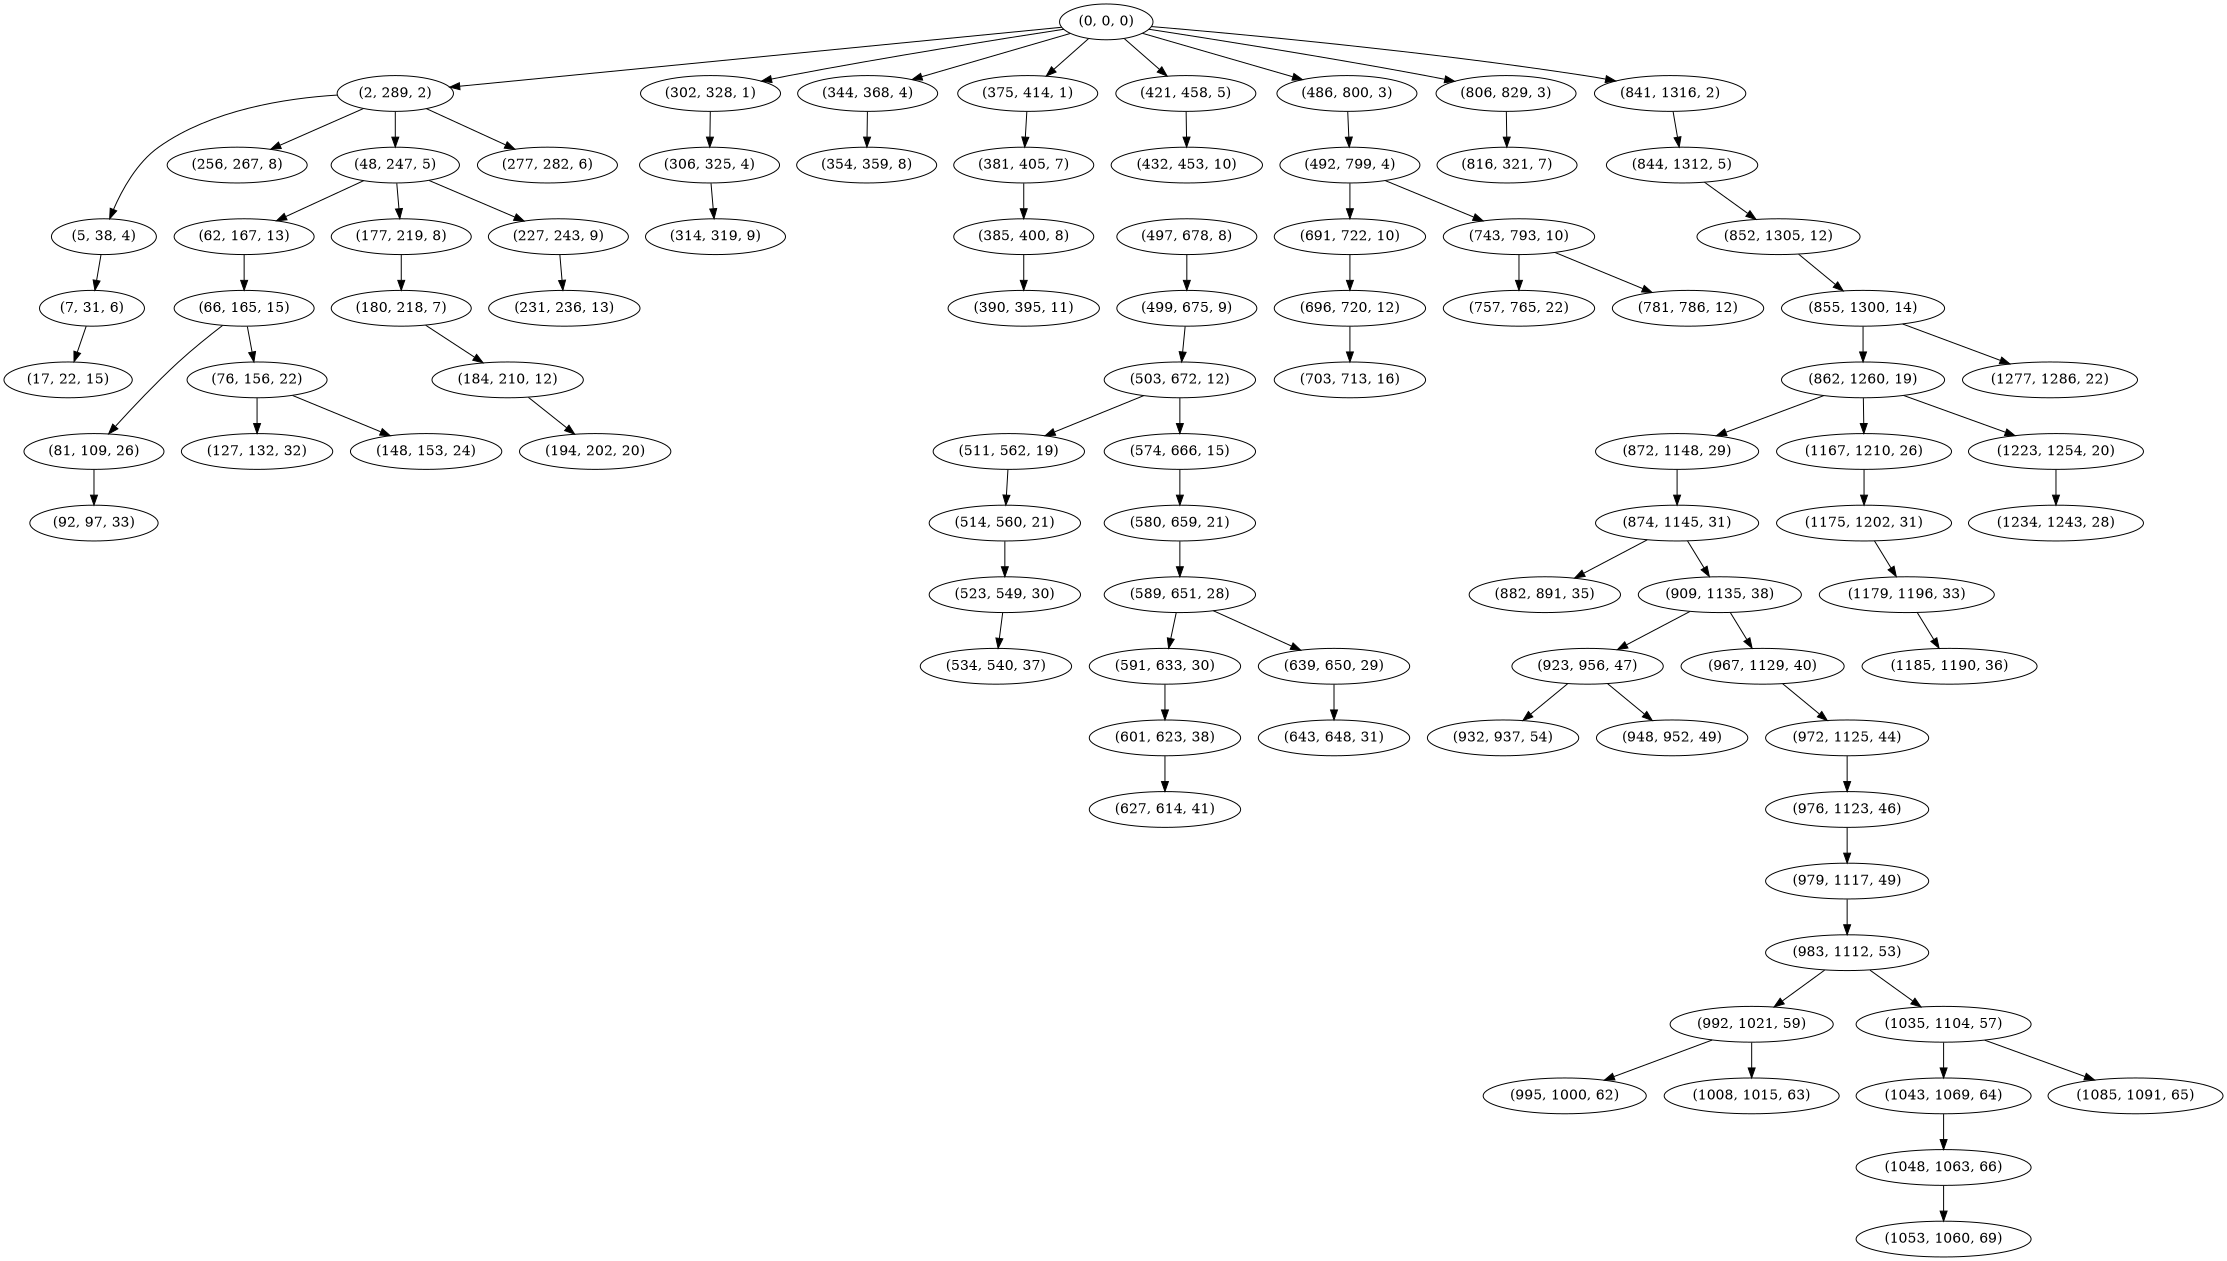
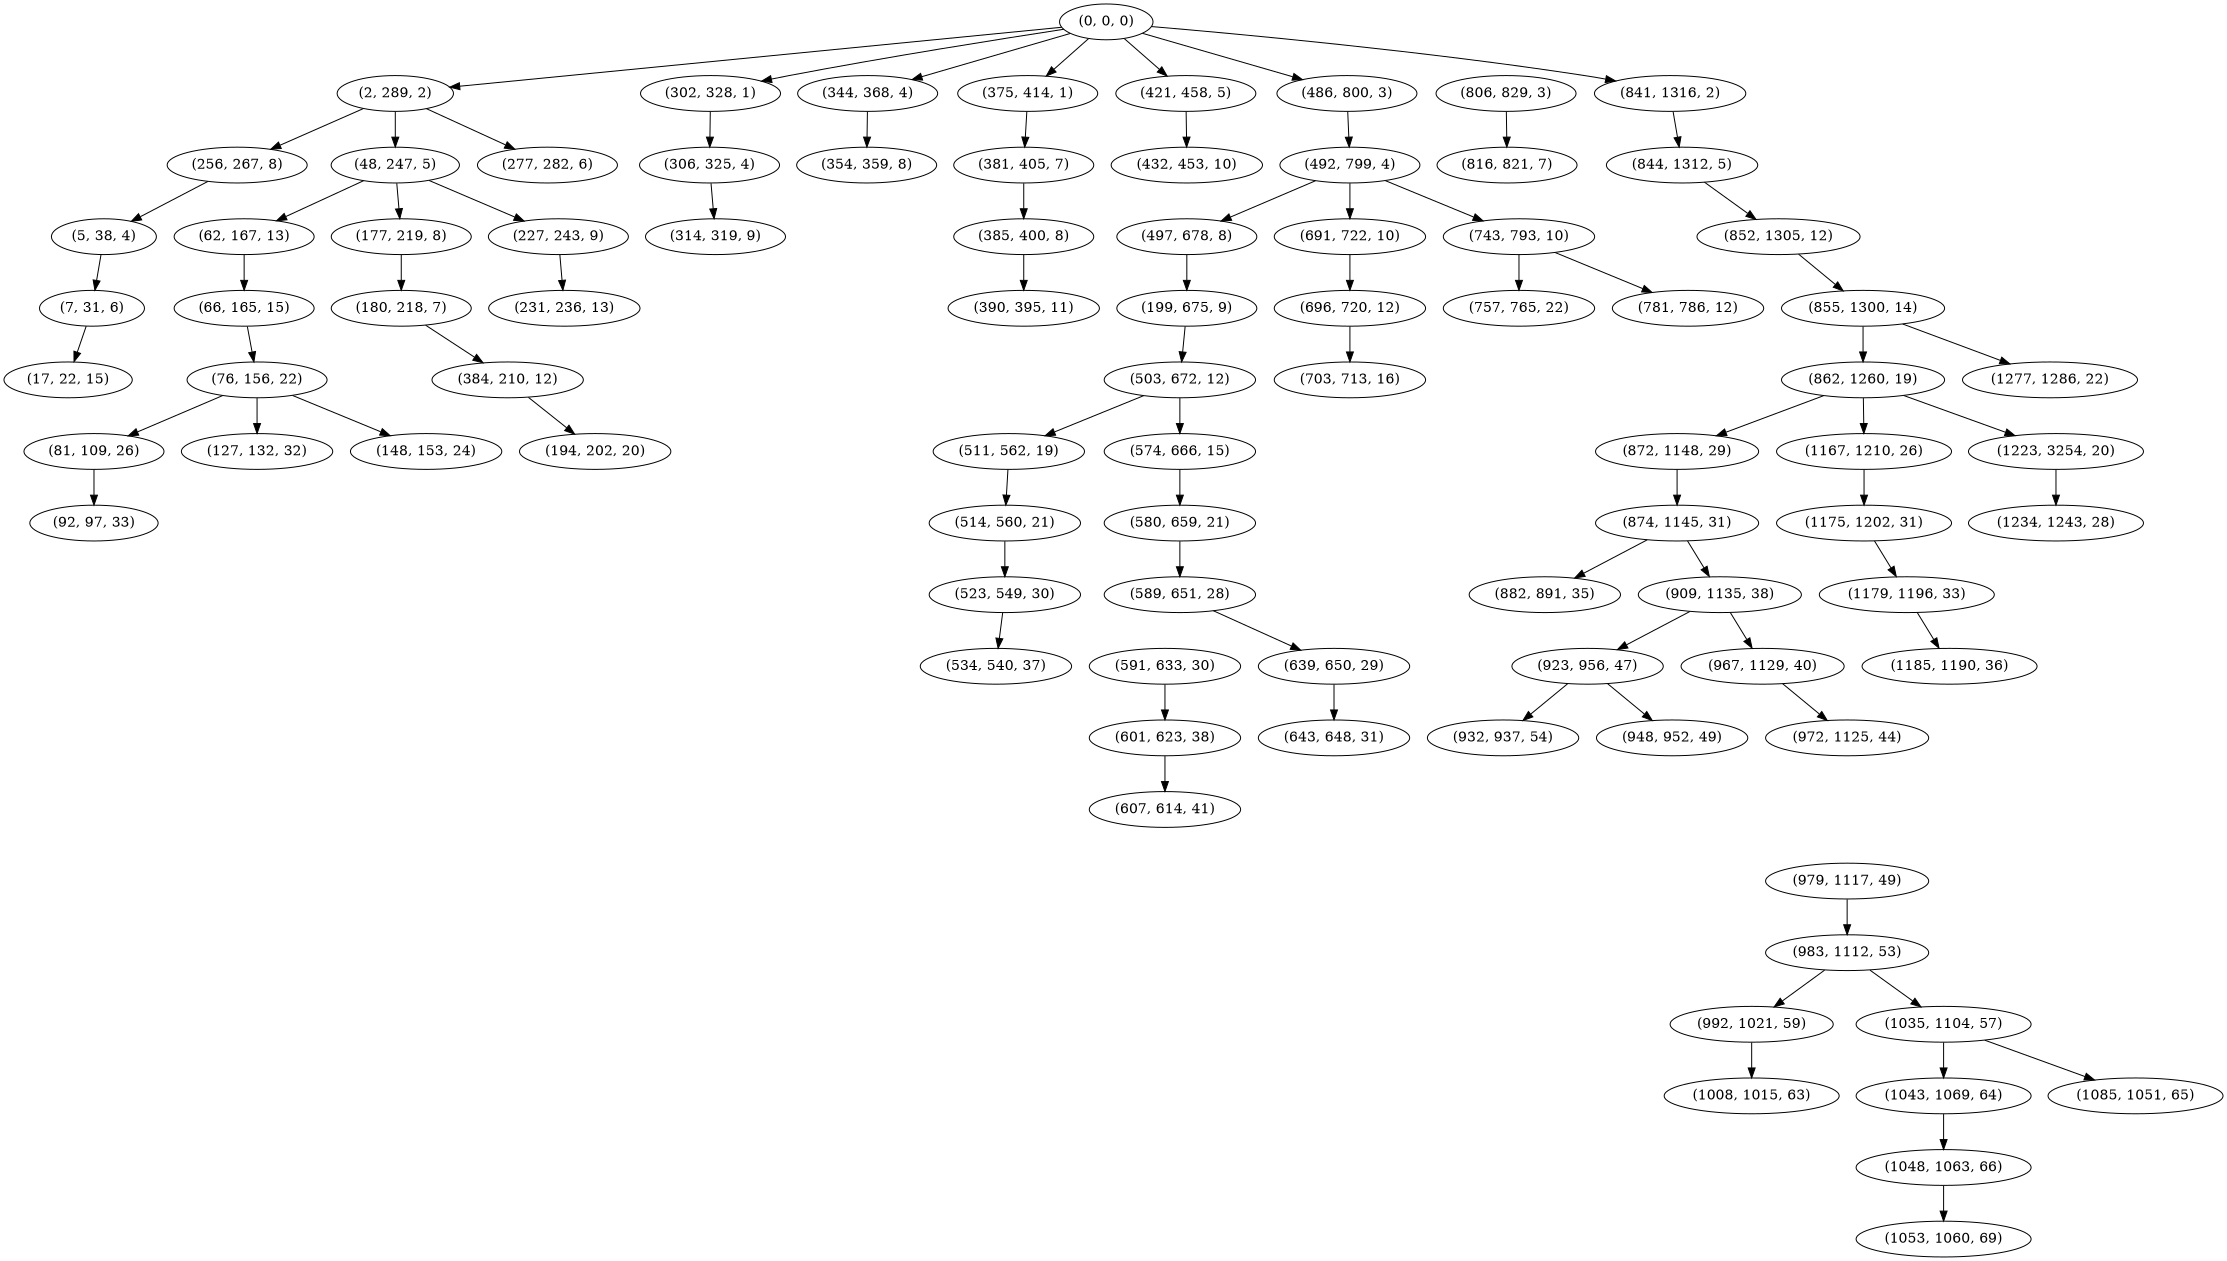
(1297, 53) -> none
(207, 122) -> (174, 199)
(1507, 165) -> (1507, 165)
none -> (1273, 199)
(1187, 308) -> (1187, 308)
(167, 373) -> (180, 414)
(508, 380) -> (508, 380)
(2056, 451) -> (2056, 451)
(1174, 626) -> none
(1165, 809) -> (1165, 809)
(1847, 809) -> none
(1565, 1096) -> none
(2136, 1096) -> (2136, 1096)
